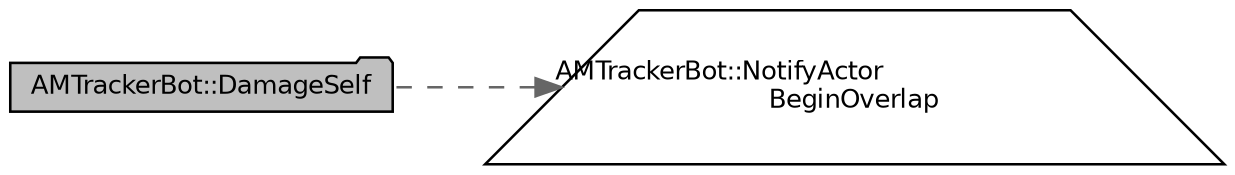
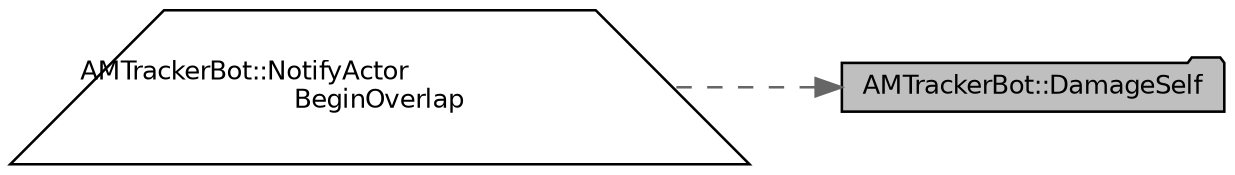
(464, 87) -> (744, 87)
